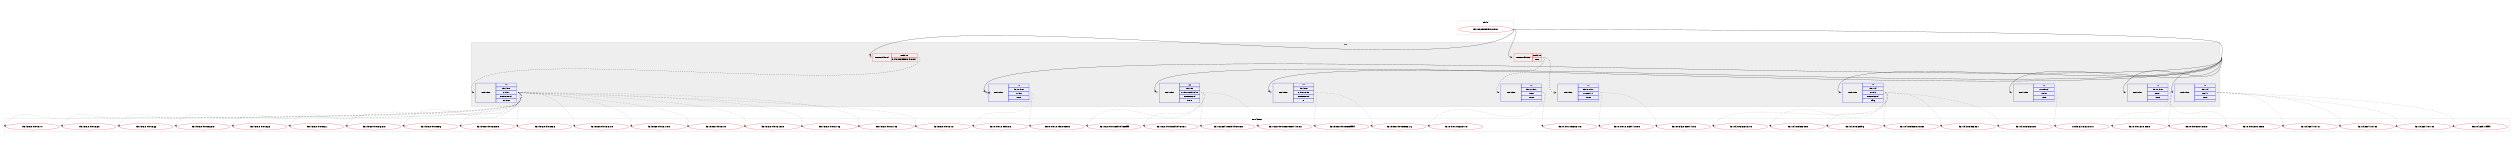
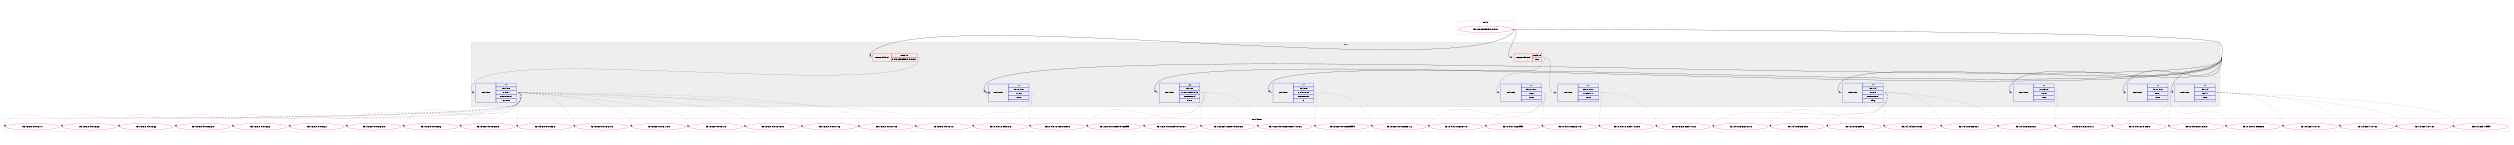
none -> (1513, 127)
(1912, 127) -> (1912, 127)
(2253, 127) -> (2253, 127)
